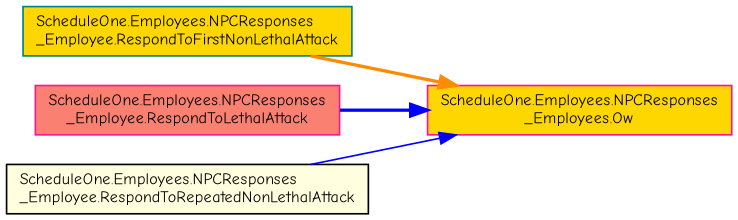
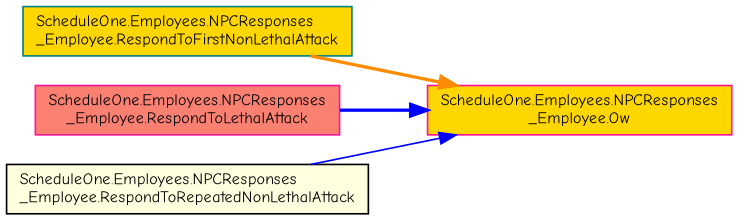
(580, 110) -> (580, 110)
